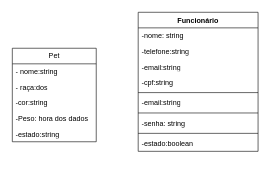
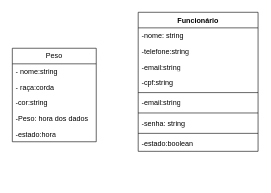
(54, 56) -> (54, 56)
(34, 88) -> (38, 88)
(42, 135) -> (39, 135)
